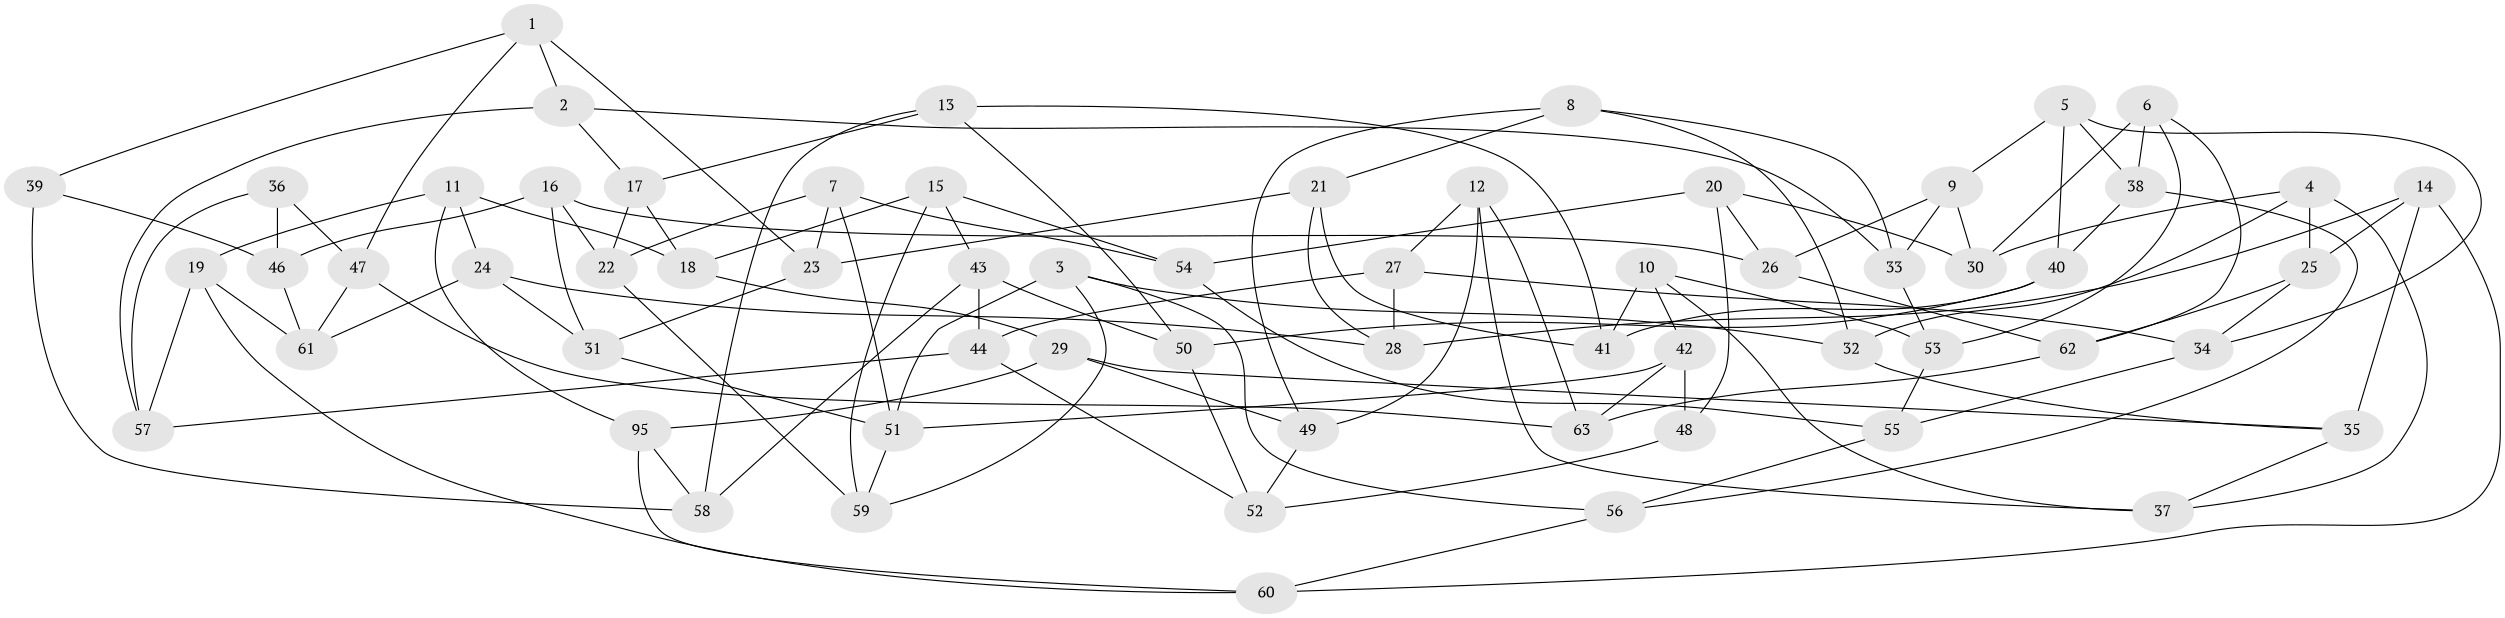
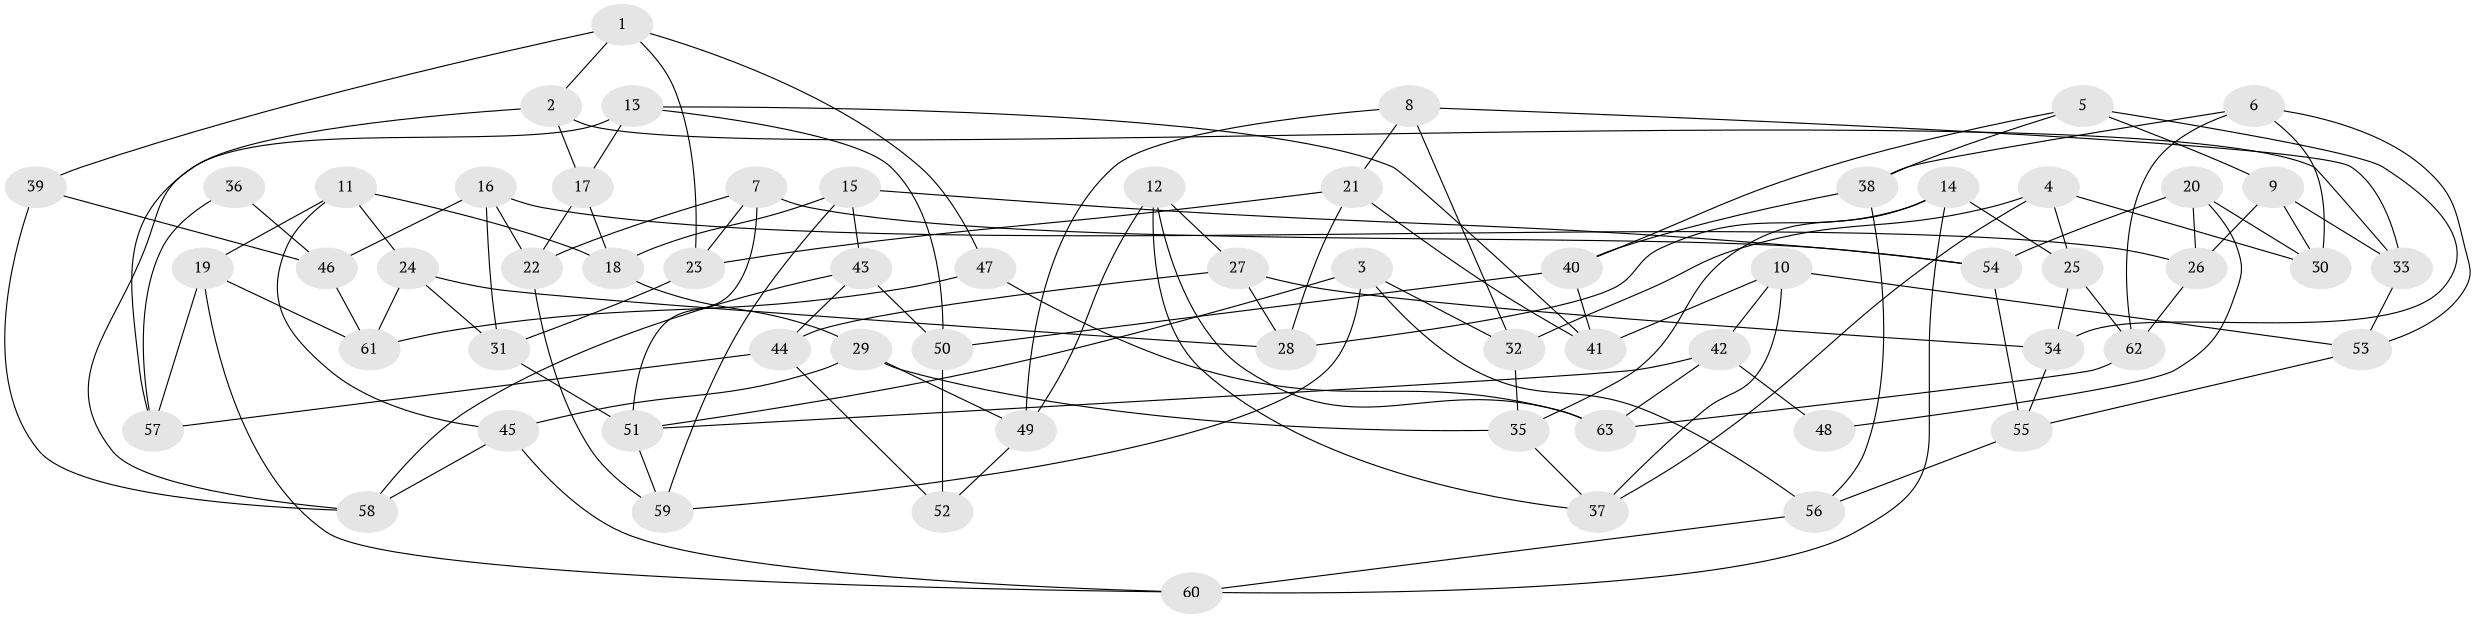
(319, 229) -> none
(641, 431) -> (508, 431)
(1473, 481) -> none
